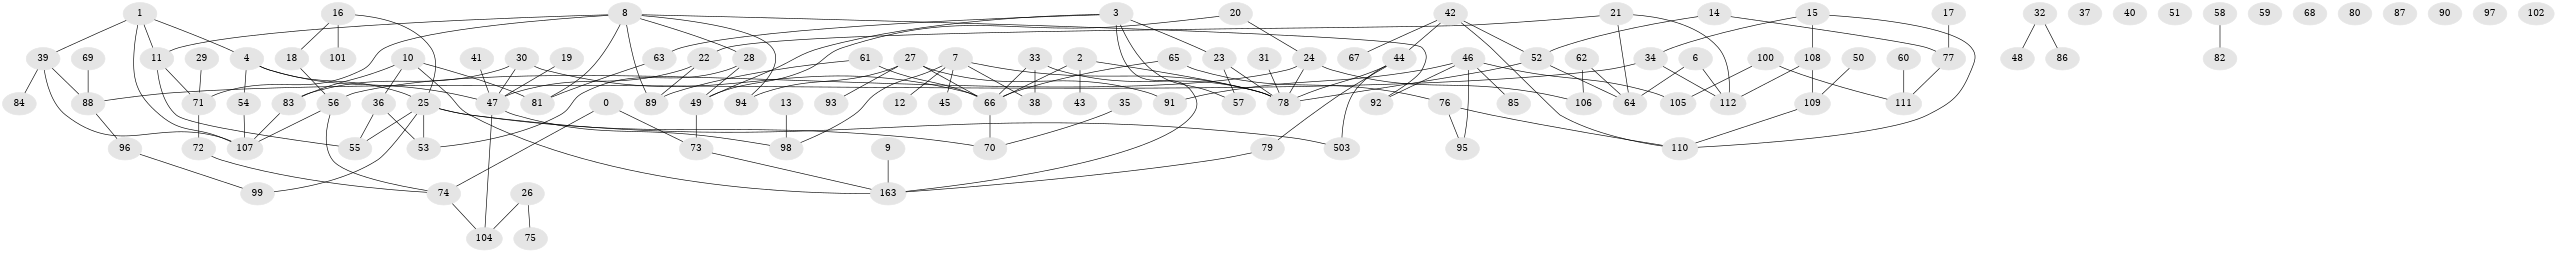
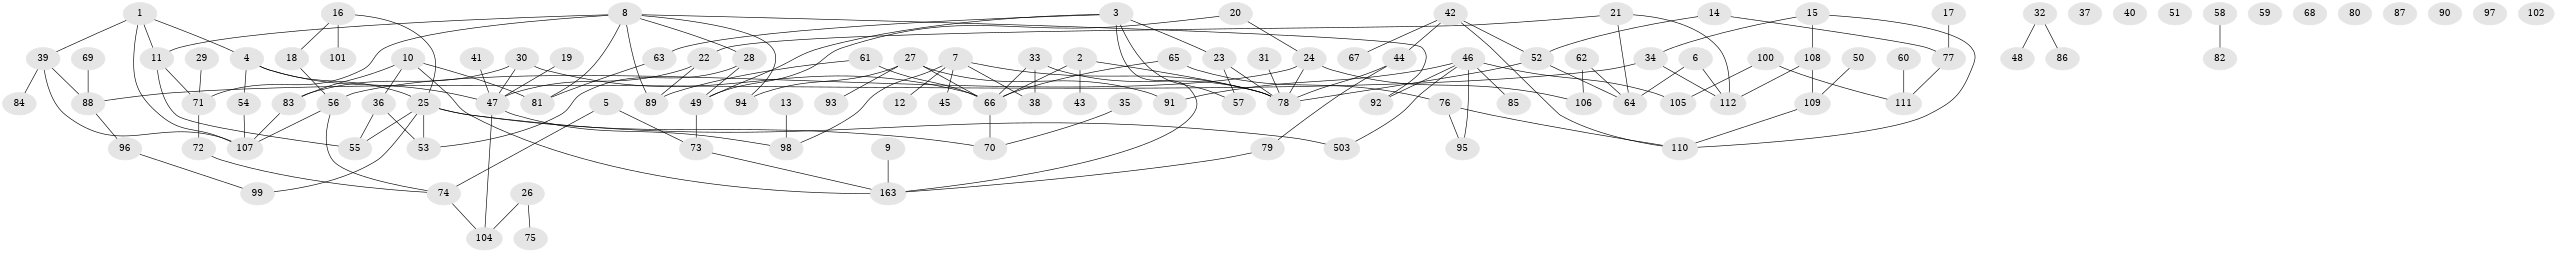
(1350, 98) -> (1408, 107)
(606, 104) -> (606, 104)
